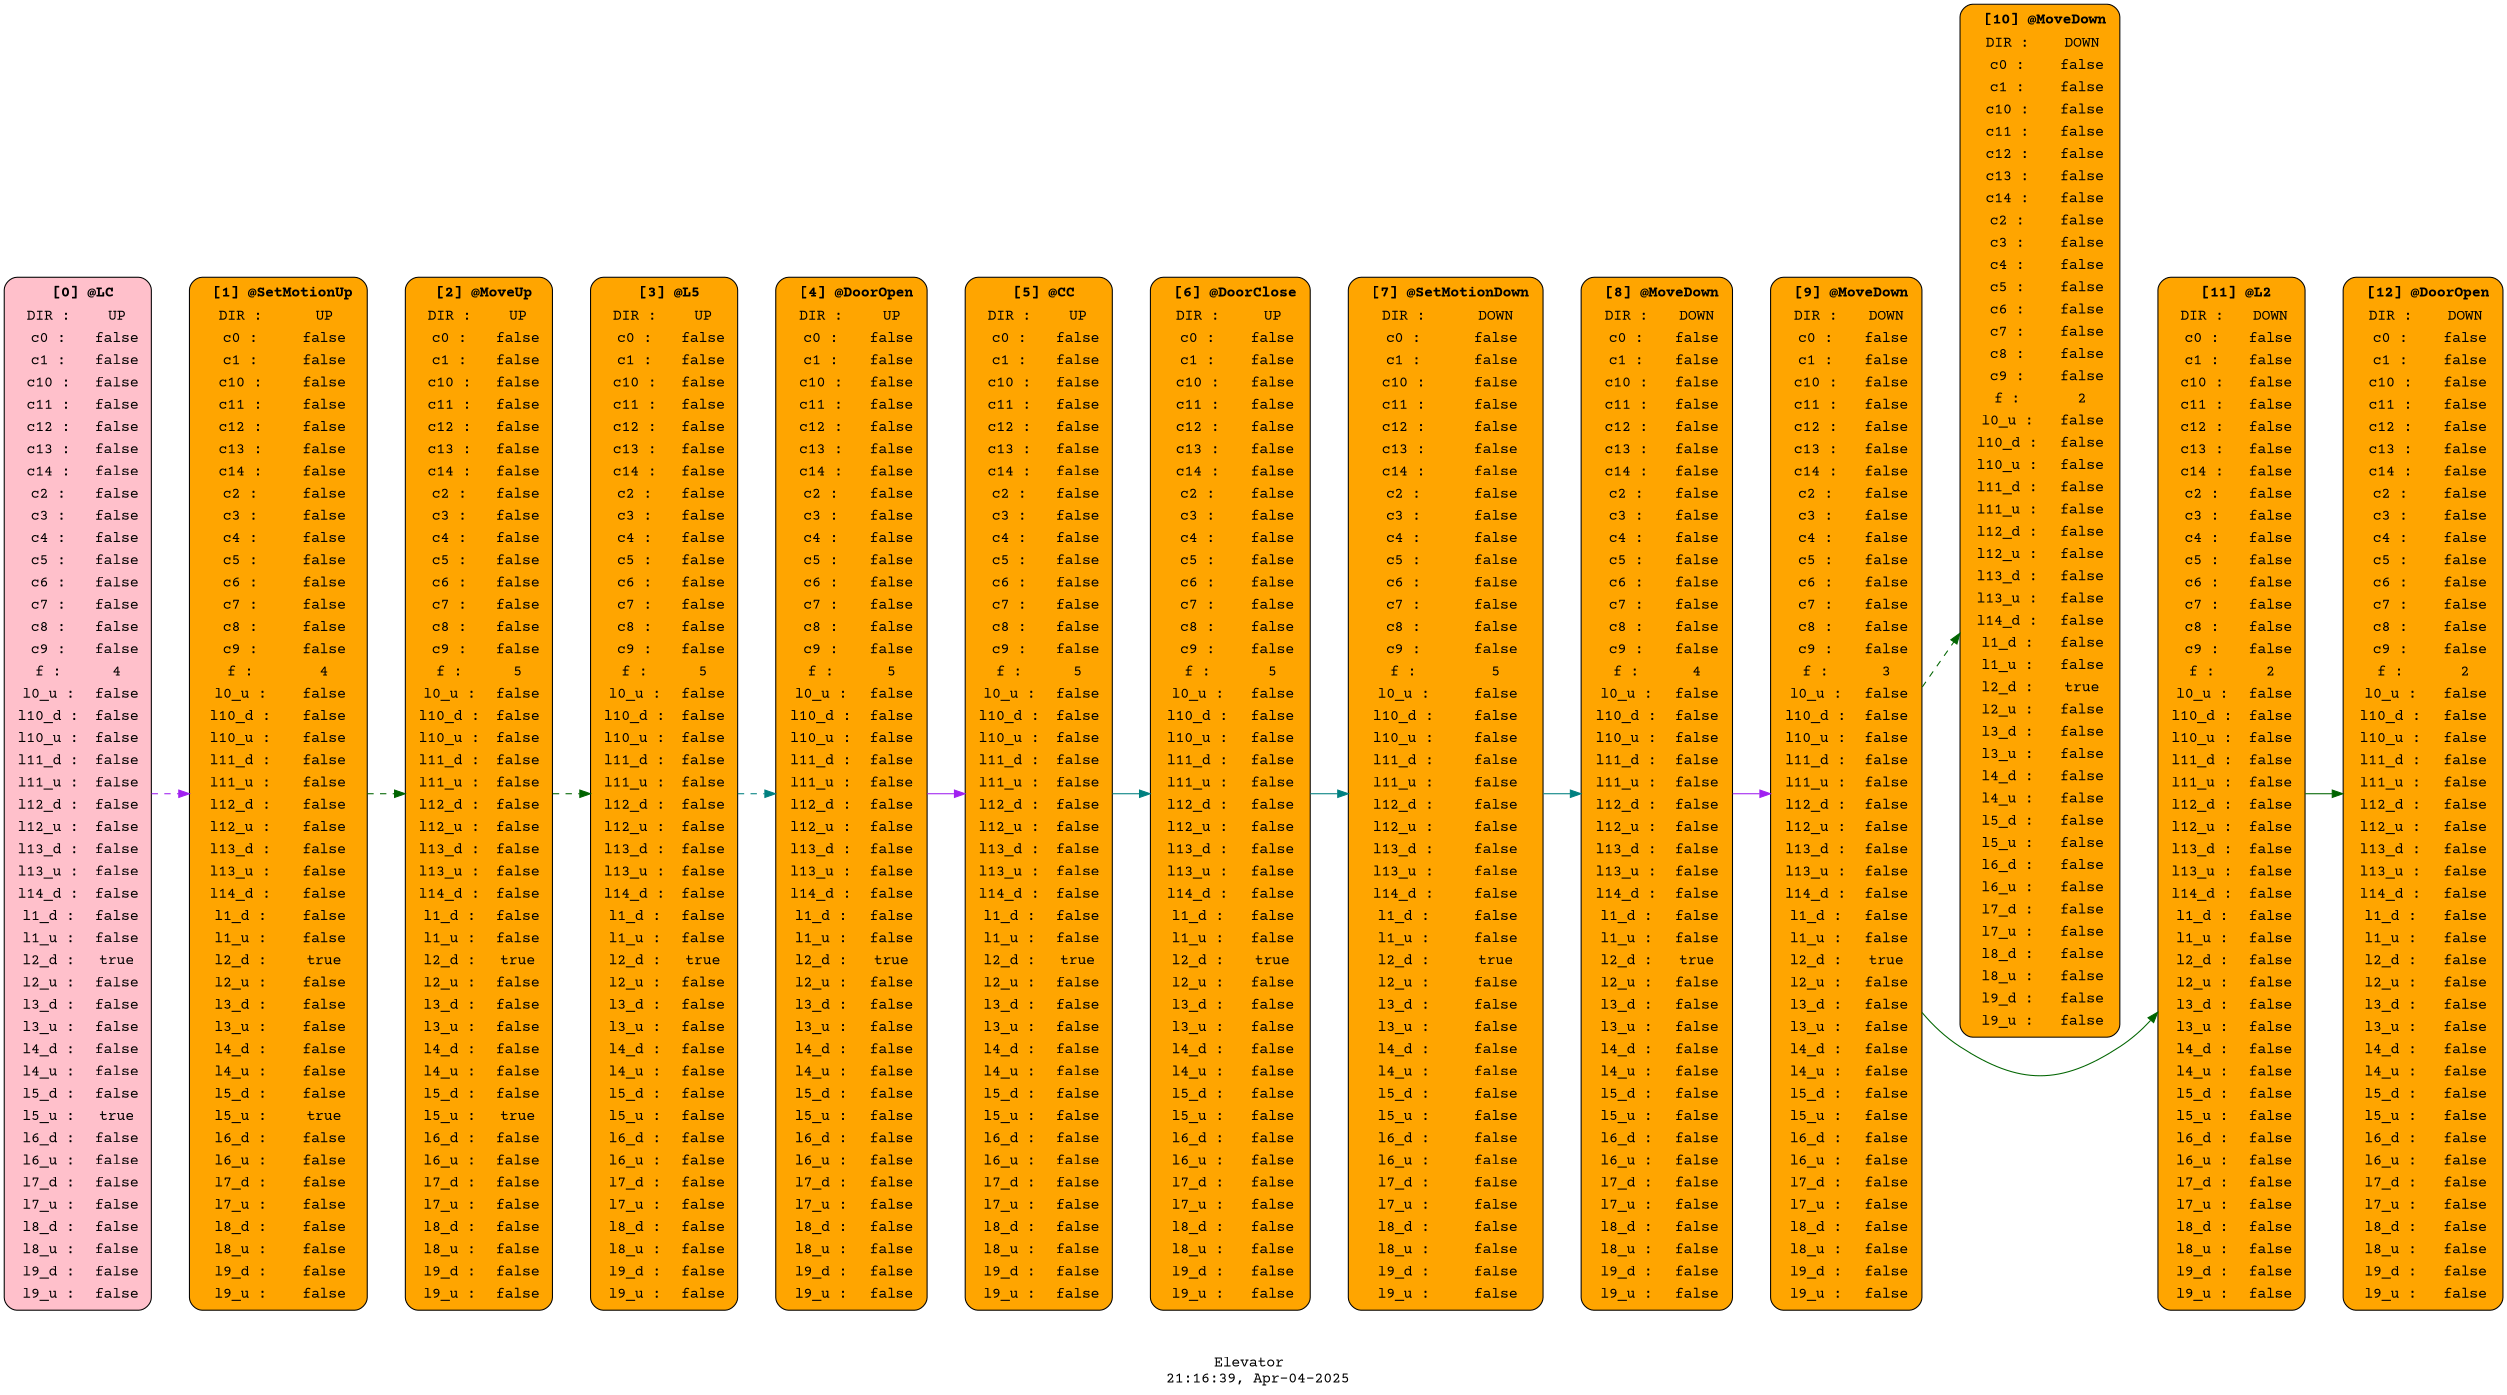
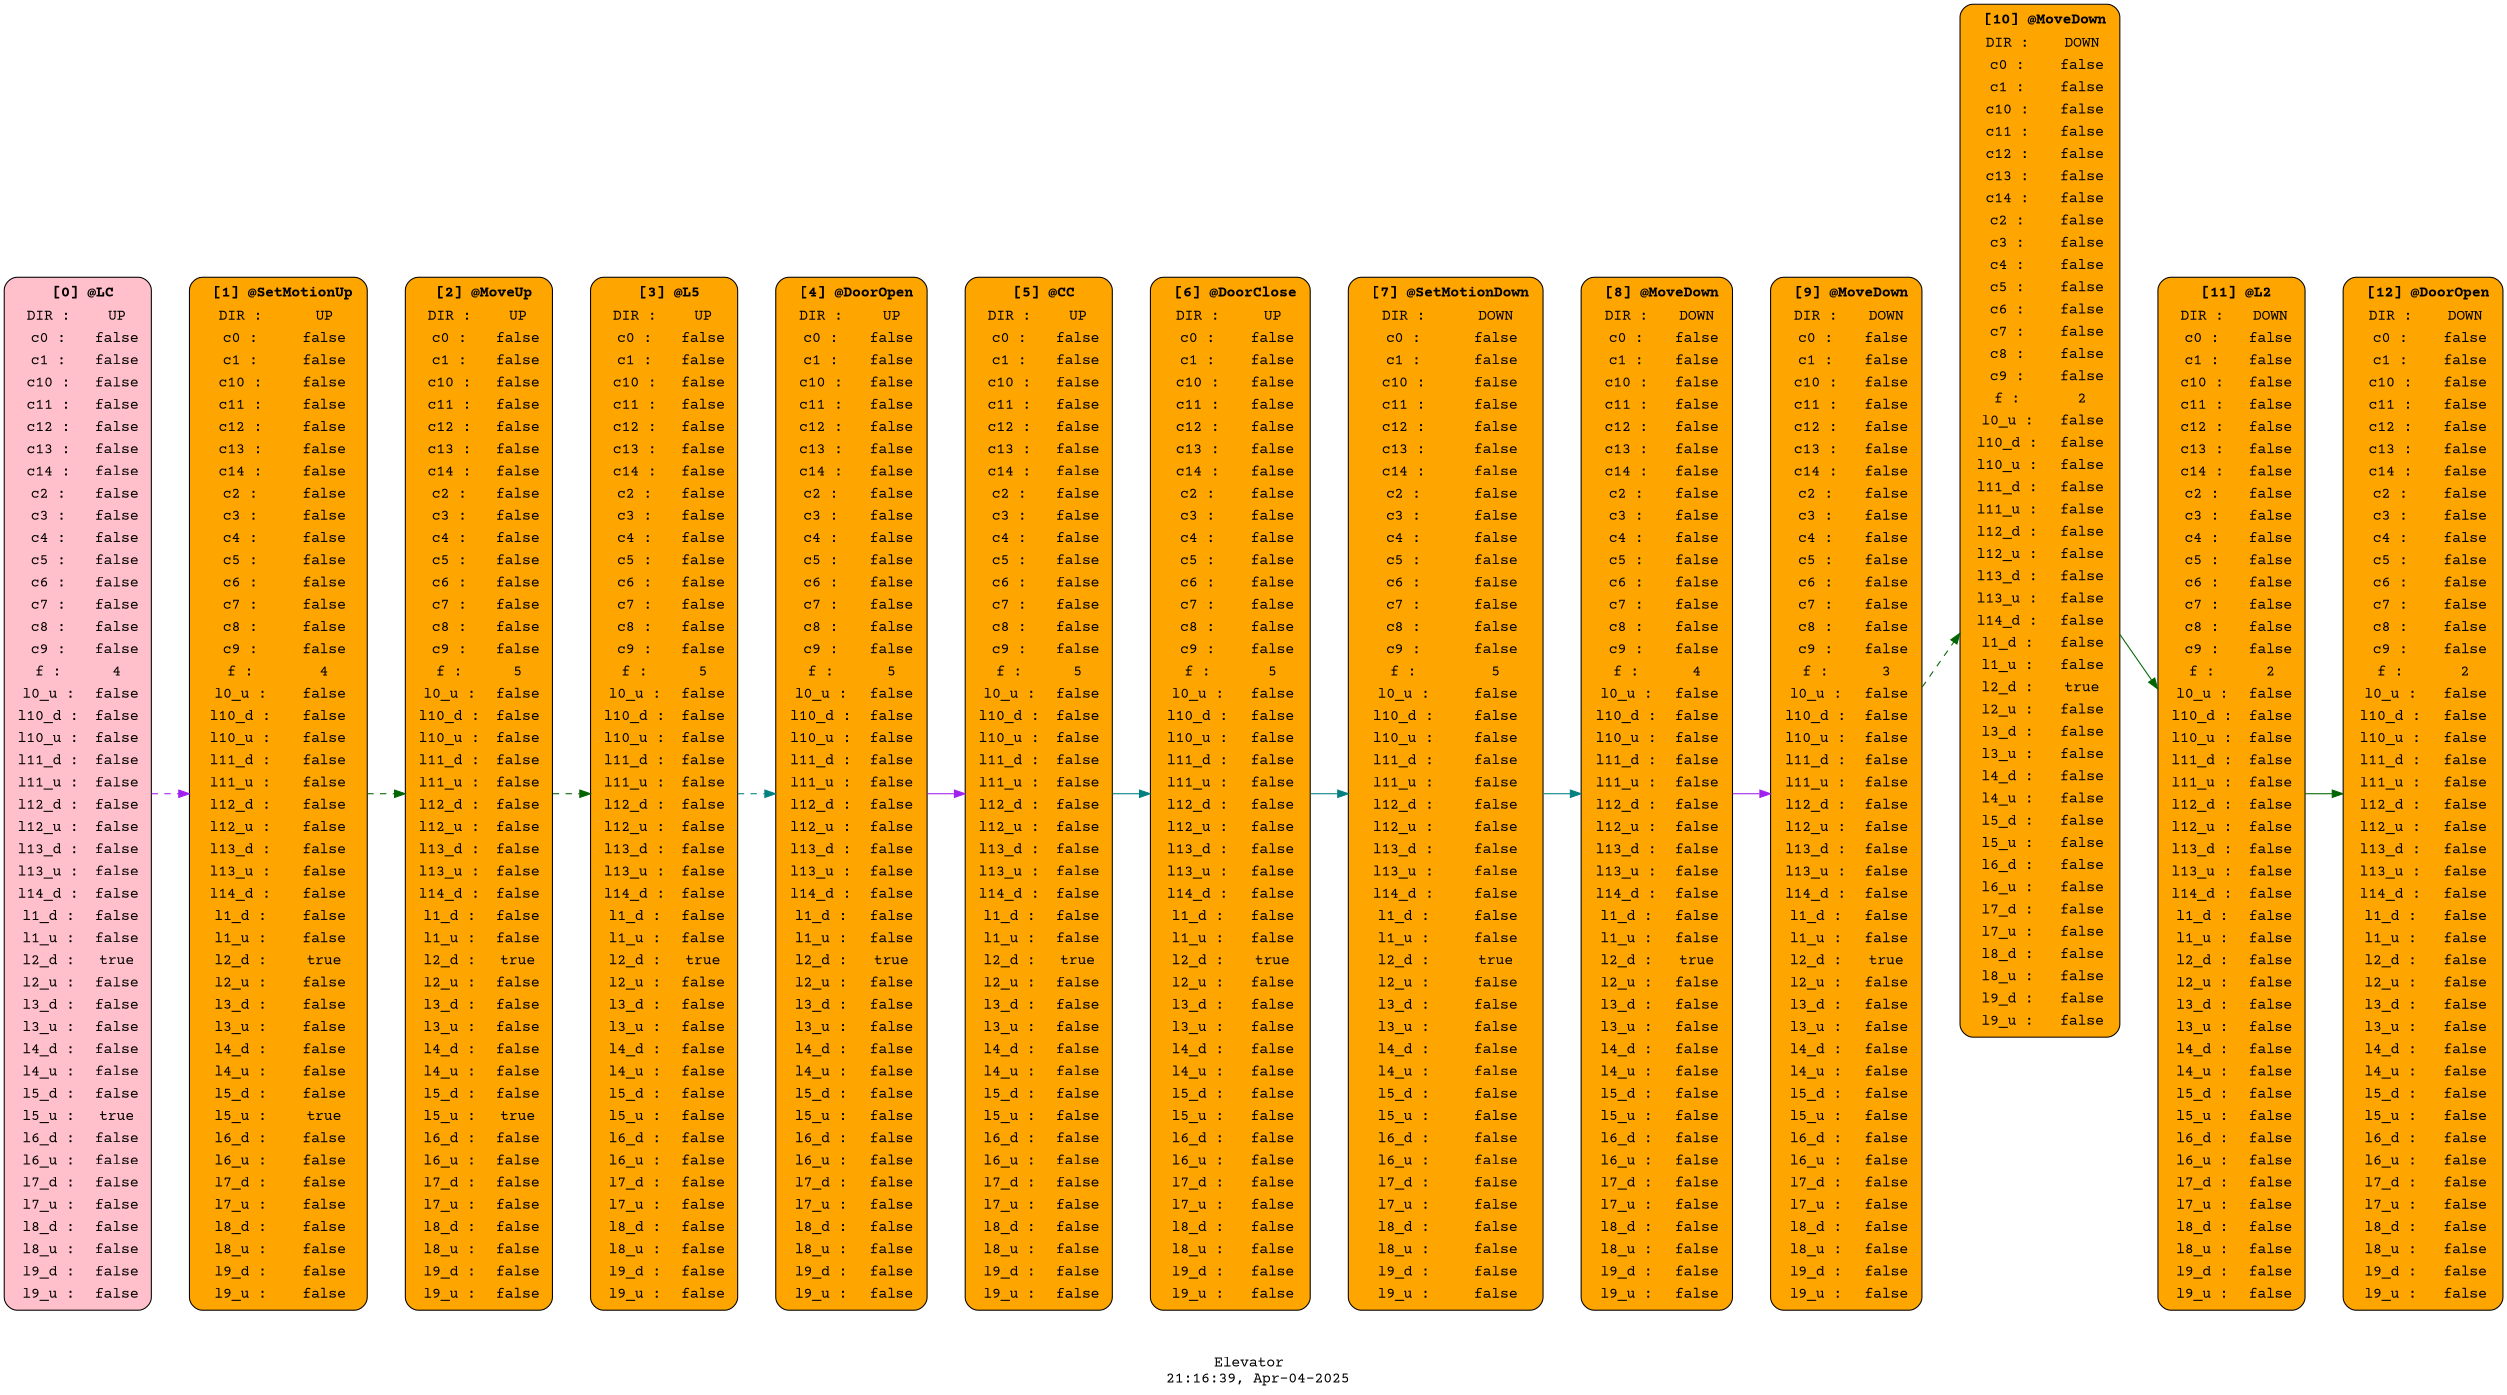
(2035, 1075) -> (2136, 657)
